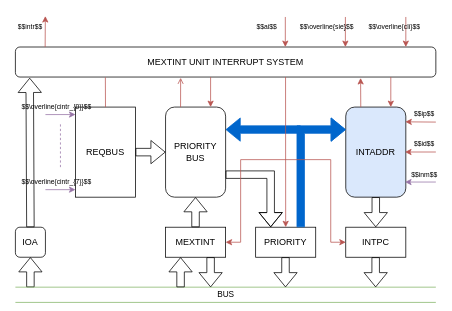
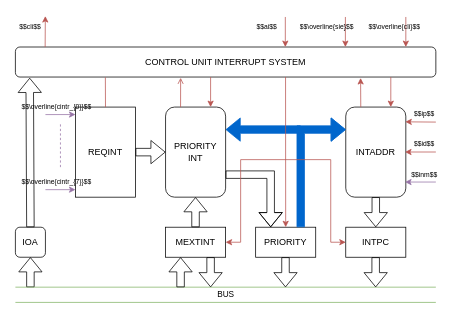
(30, 27) -> (30, 27)
(225, 62) -> (225, 62)
(105, 152) -> (105, 152)
(195, 152) -> (195, 152)
(375, 152) -> (375, 152)
